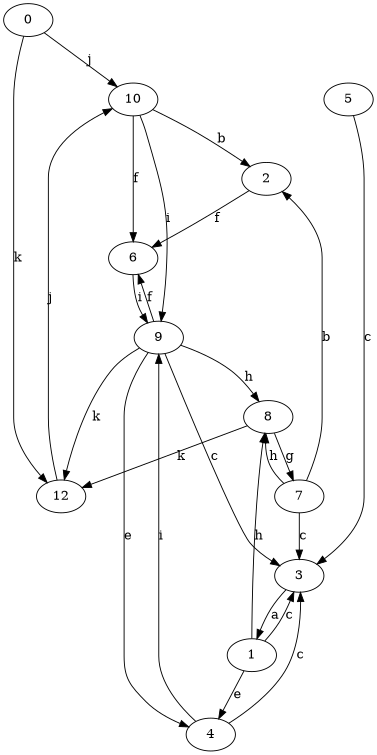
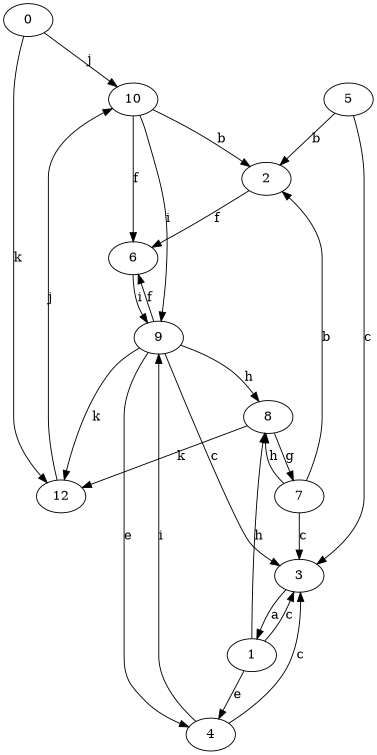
none -> (311, 136)
